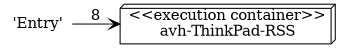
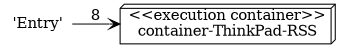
(228, 24) -> (228, 24)
